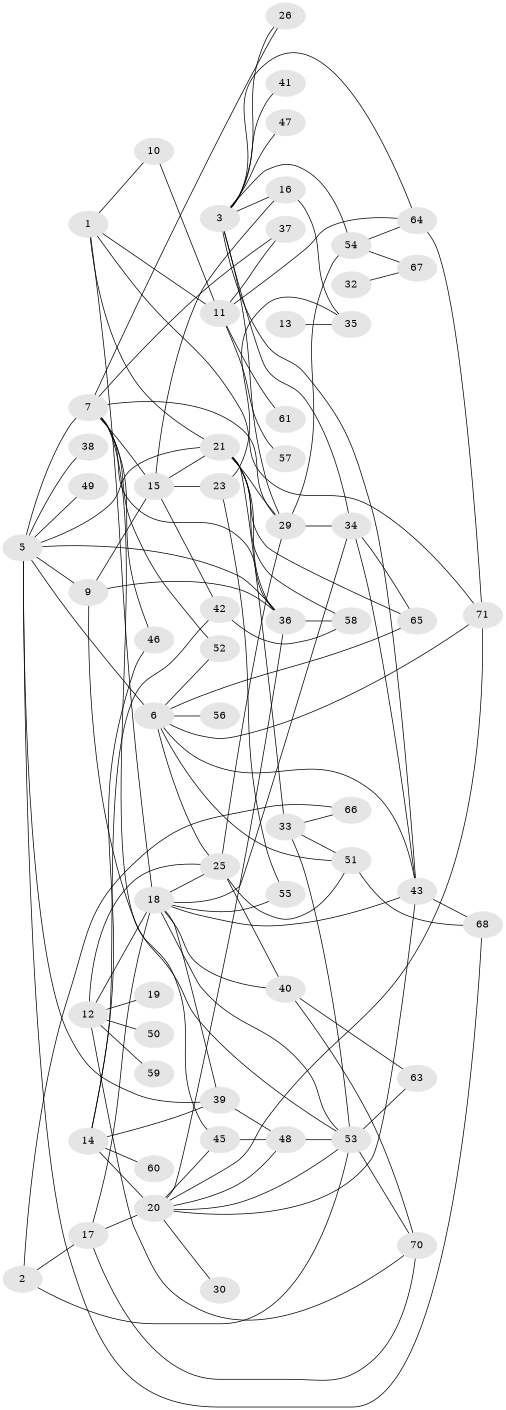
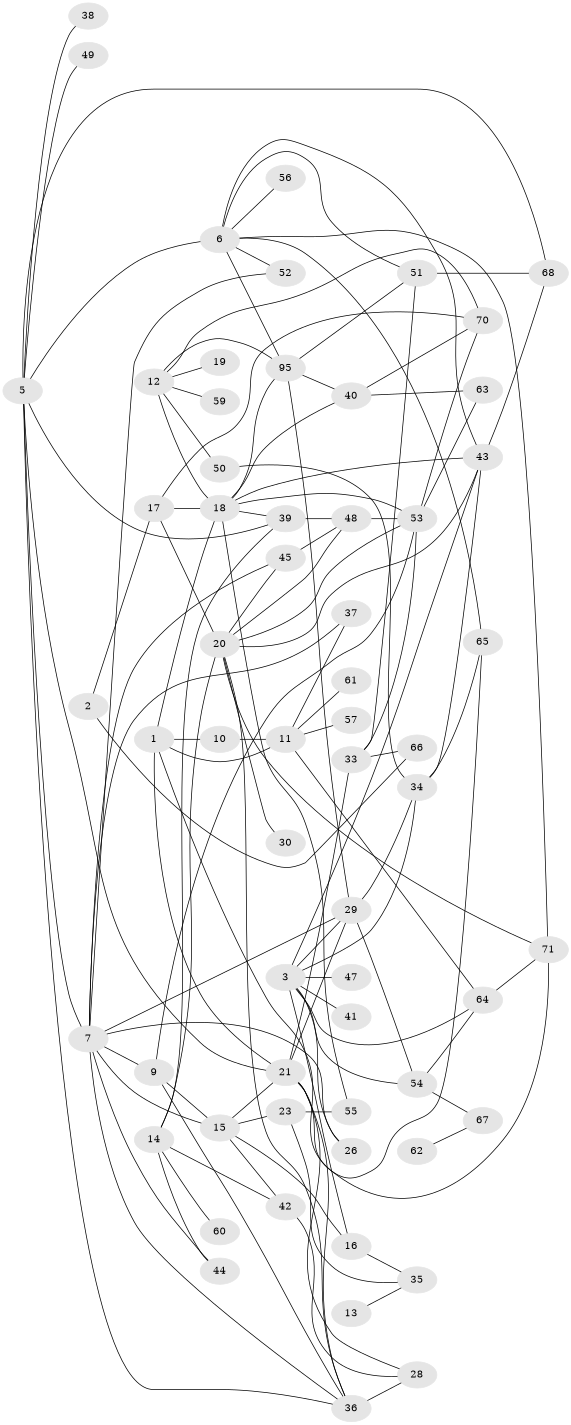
(351, 285) -> (417, 1151)
(55, 570) -> (121, 1056)
(351, 621) -> (417, 1375)
(154, 640) -> (220, 1271)
(284, 746) -> (384, 526)
(220, 866) -> (286, 368)
(219, 1324) -> none
